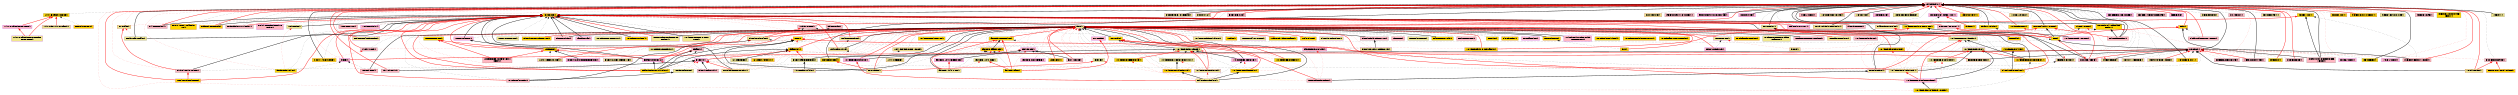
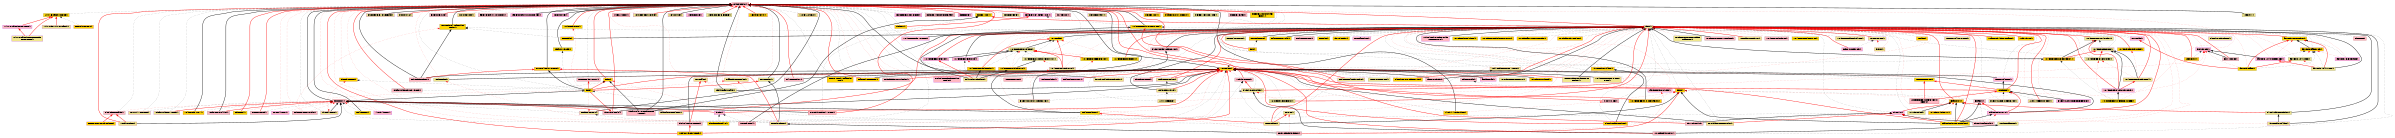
(1251, 18) -> (906, 73)
(1397, 19) -> (1638, 64)
(1288, 29) -> (1551, 54)
